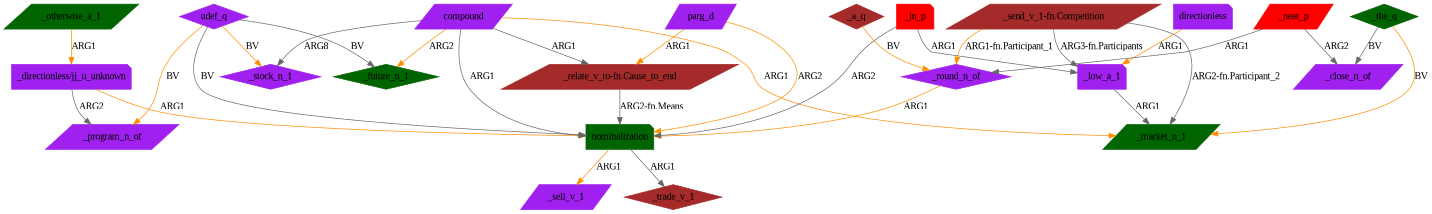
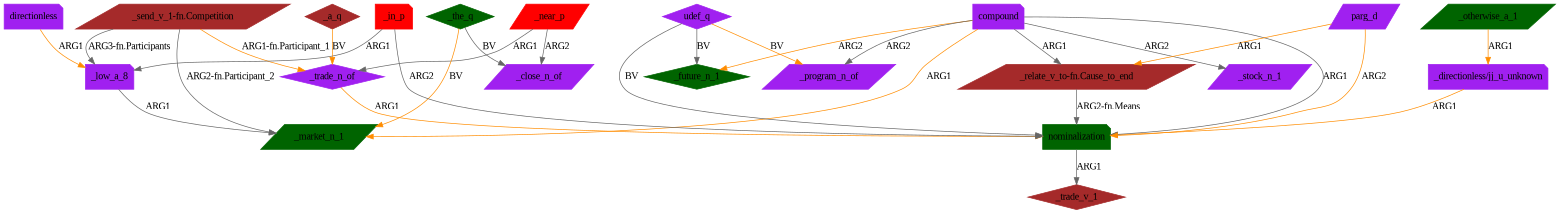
(464, 17) -> (998, 17)
(239, 44) -> none
(316, 47) -> (1157, 47)
(271, 77) -> (1260, 77)
(956, 77) -> (332, 77)
(1102, 77) -> (110, 77)
(76, 106) -> (909, 33)
(566, 197) -> none
